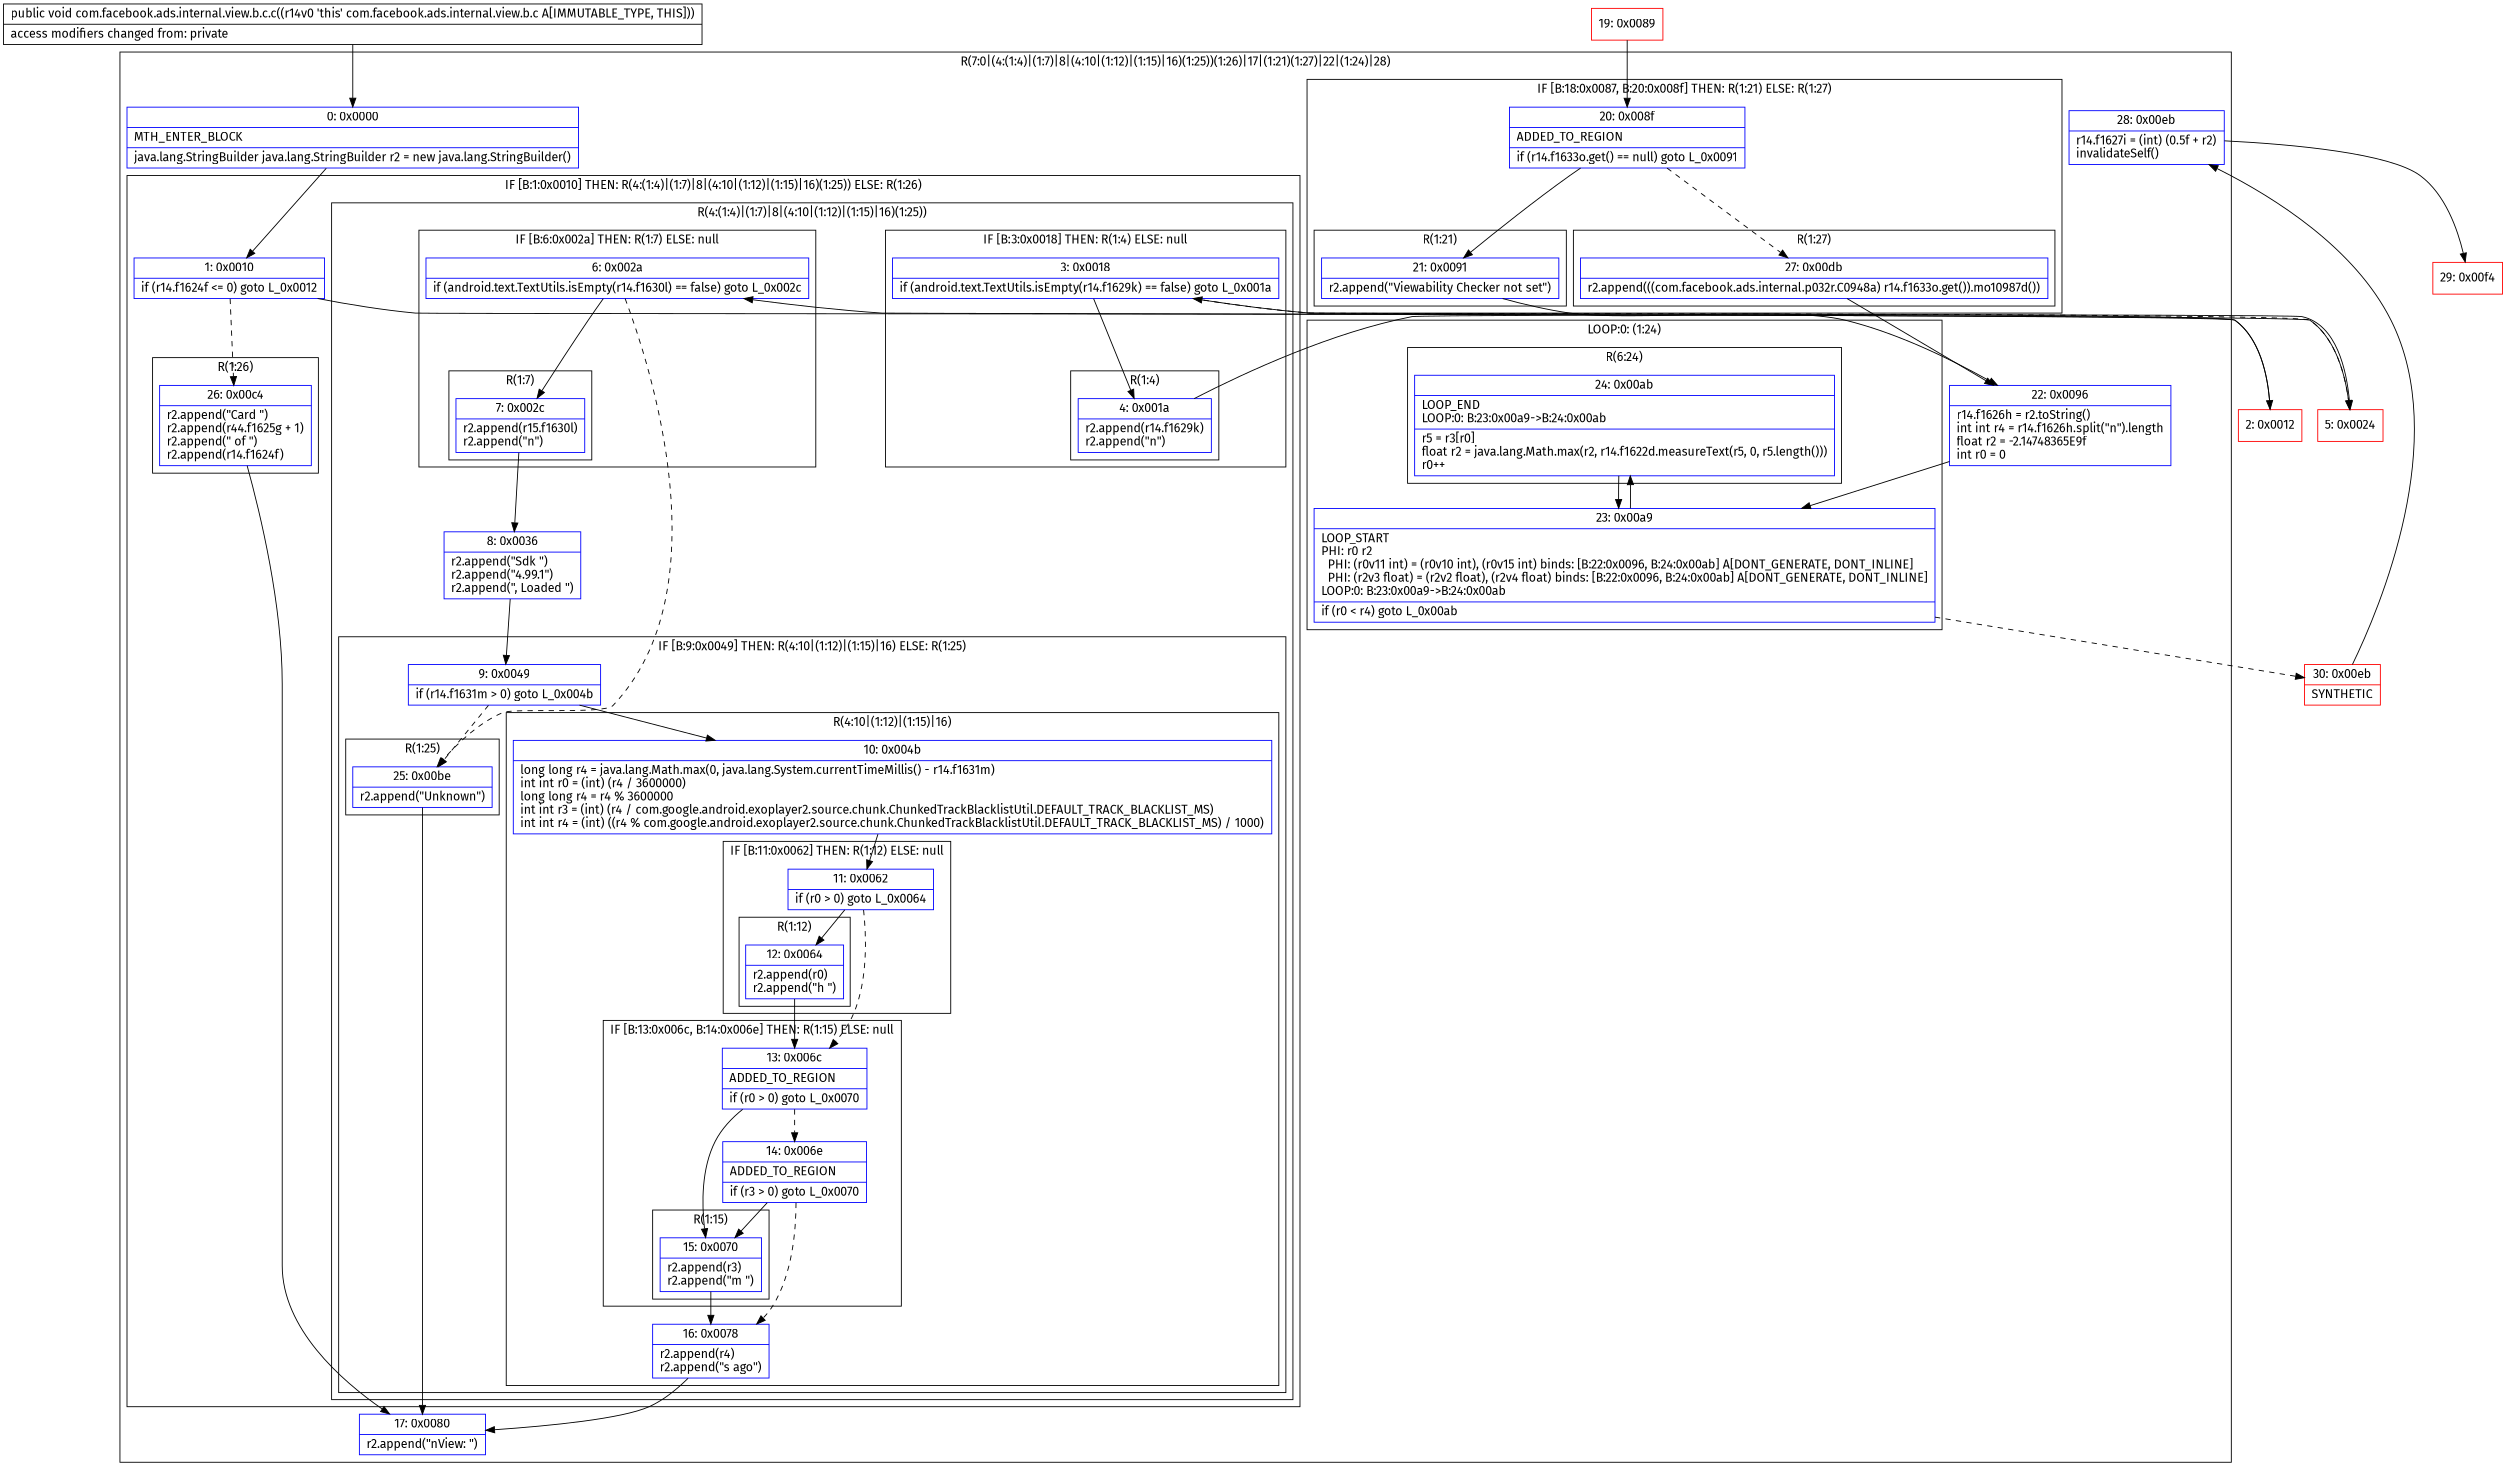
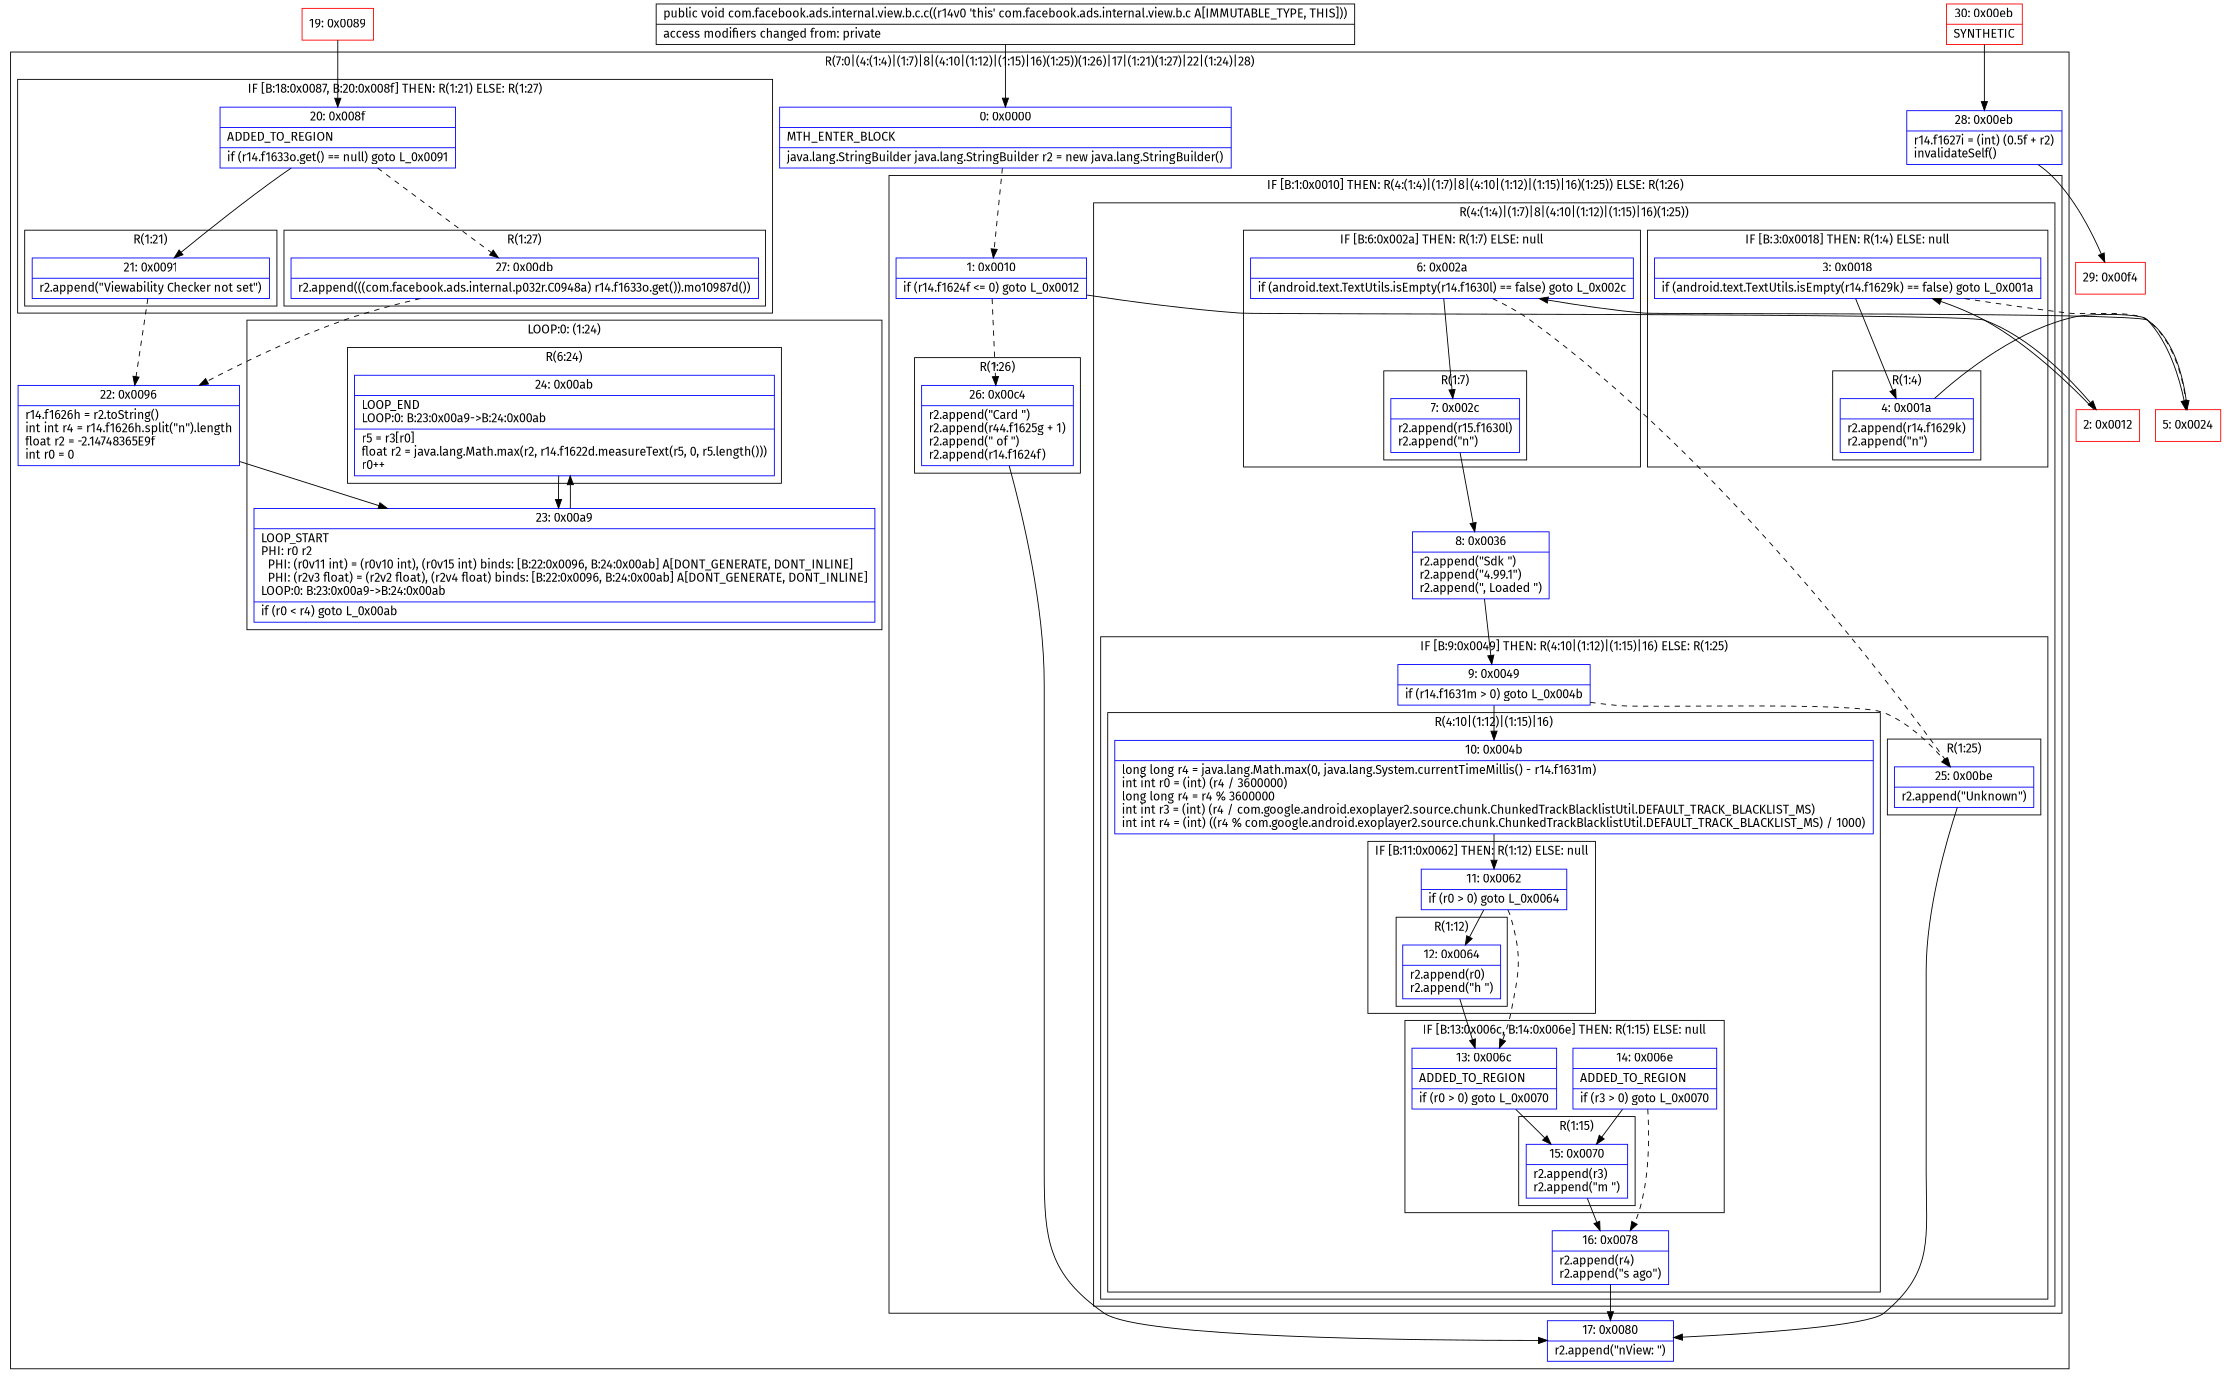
(289, 210) -> (998, 209)
(1876, 329) -> (142, 338)
(1910, 336) -> (311, 333)
(2115, 647) -> none
(795, 1121) -> none
